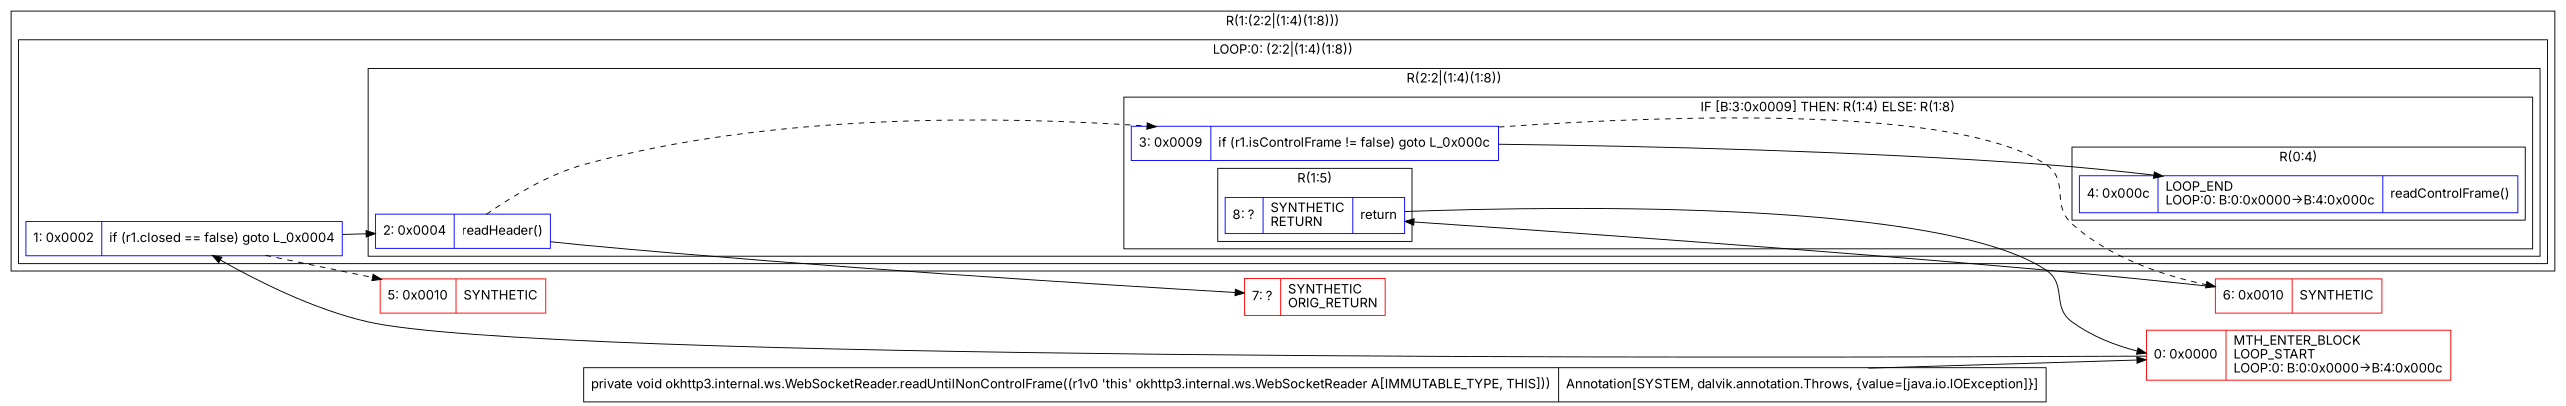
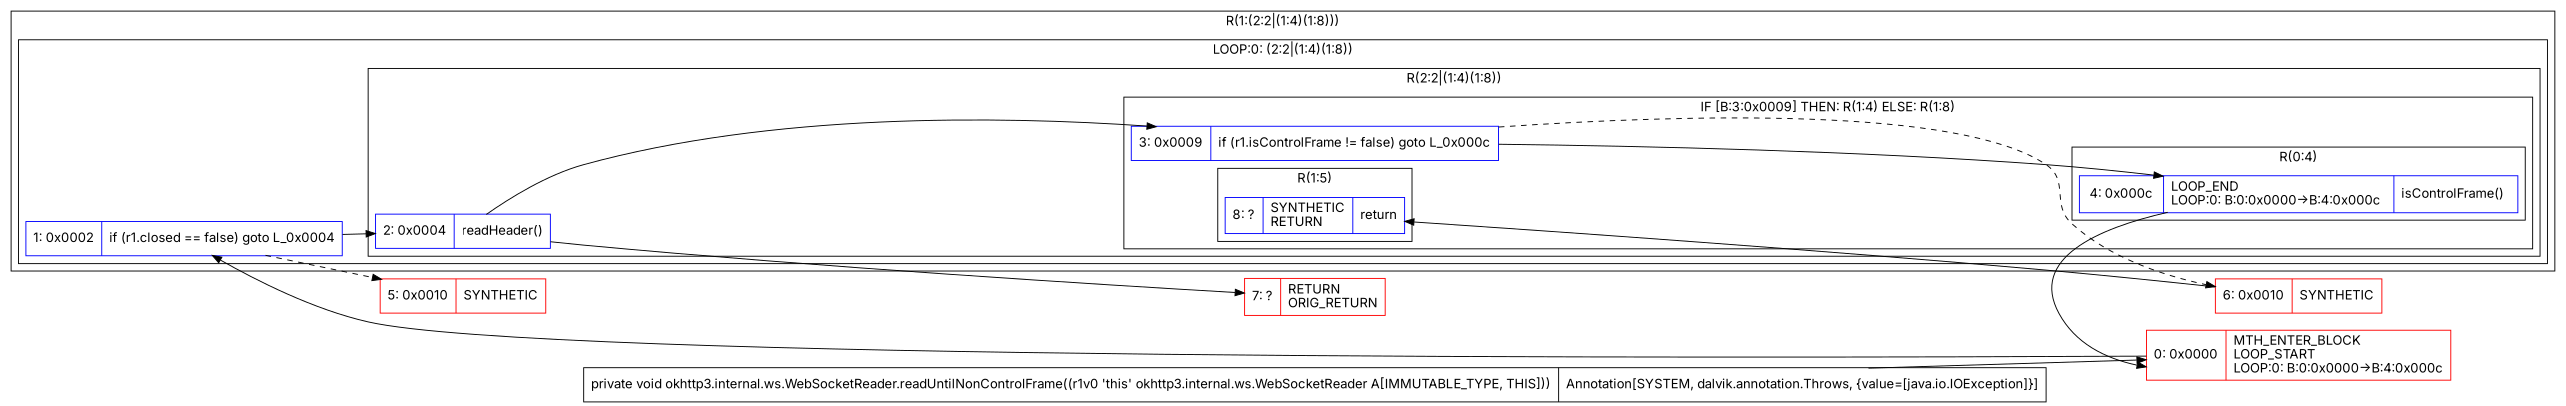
(809, 127) -> (809, 127)
(2450, 194) -> (2453, 194)
(1795, 216) -> (2053, 283)
(1326, 290) -> (1314, 290)
